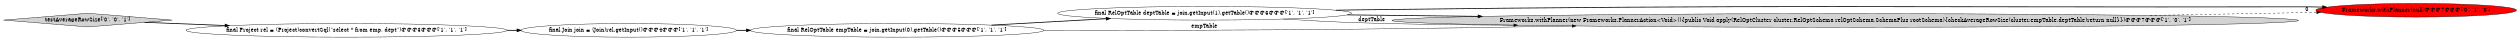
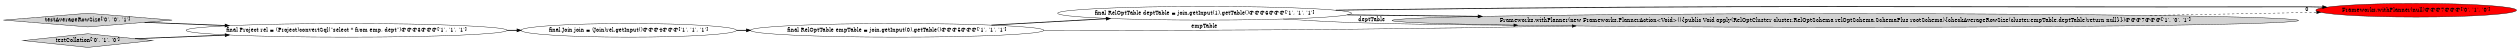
none -> (88, 41)
